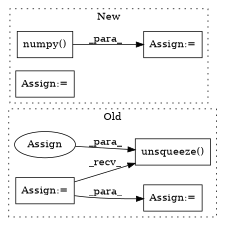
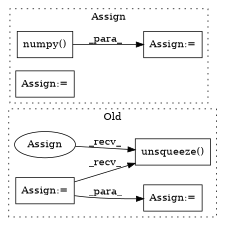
(109, 17) -> (109, 17)
(105, 142) -> (105, 142)
